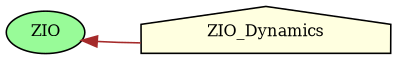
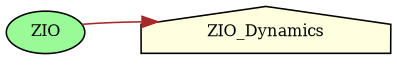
(119, 42) -> (112, 23)
